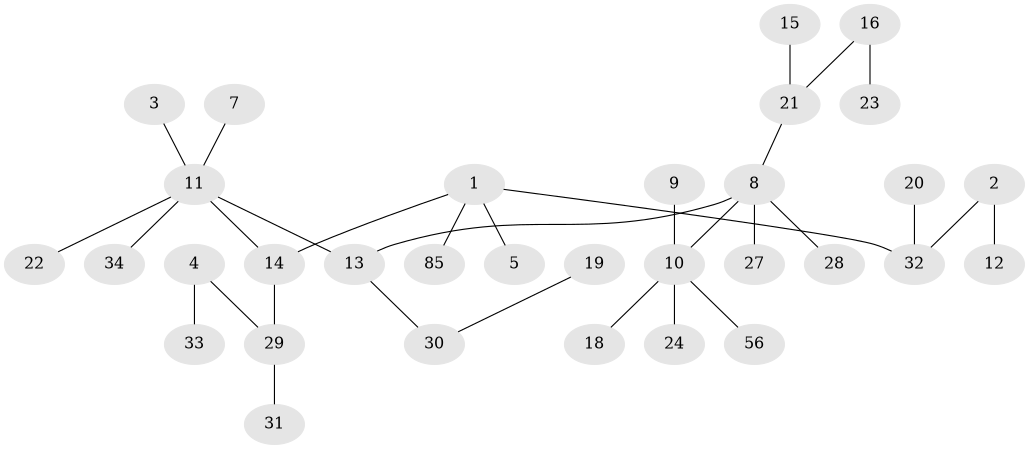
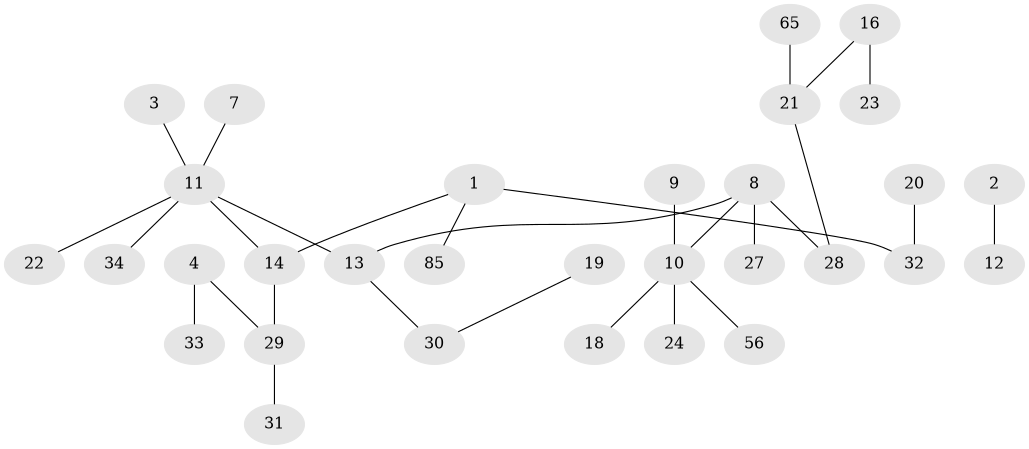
(790, 24) -> (790, 24)
(772, 145) -> (812, 184)
(955, 224) -> none
(514, 264) -> none
